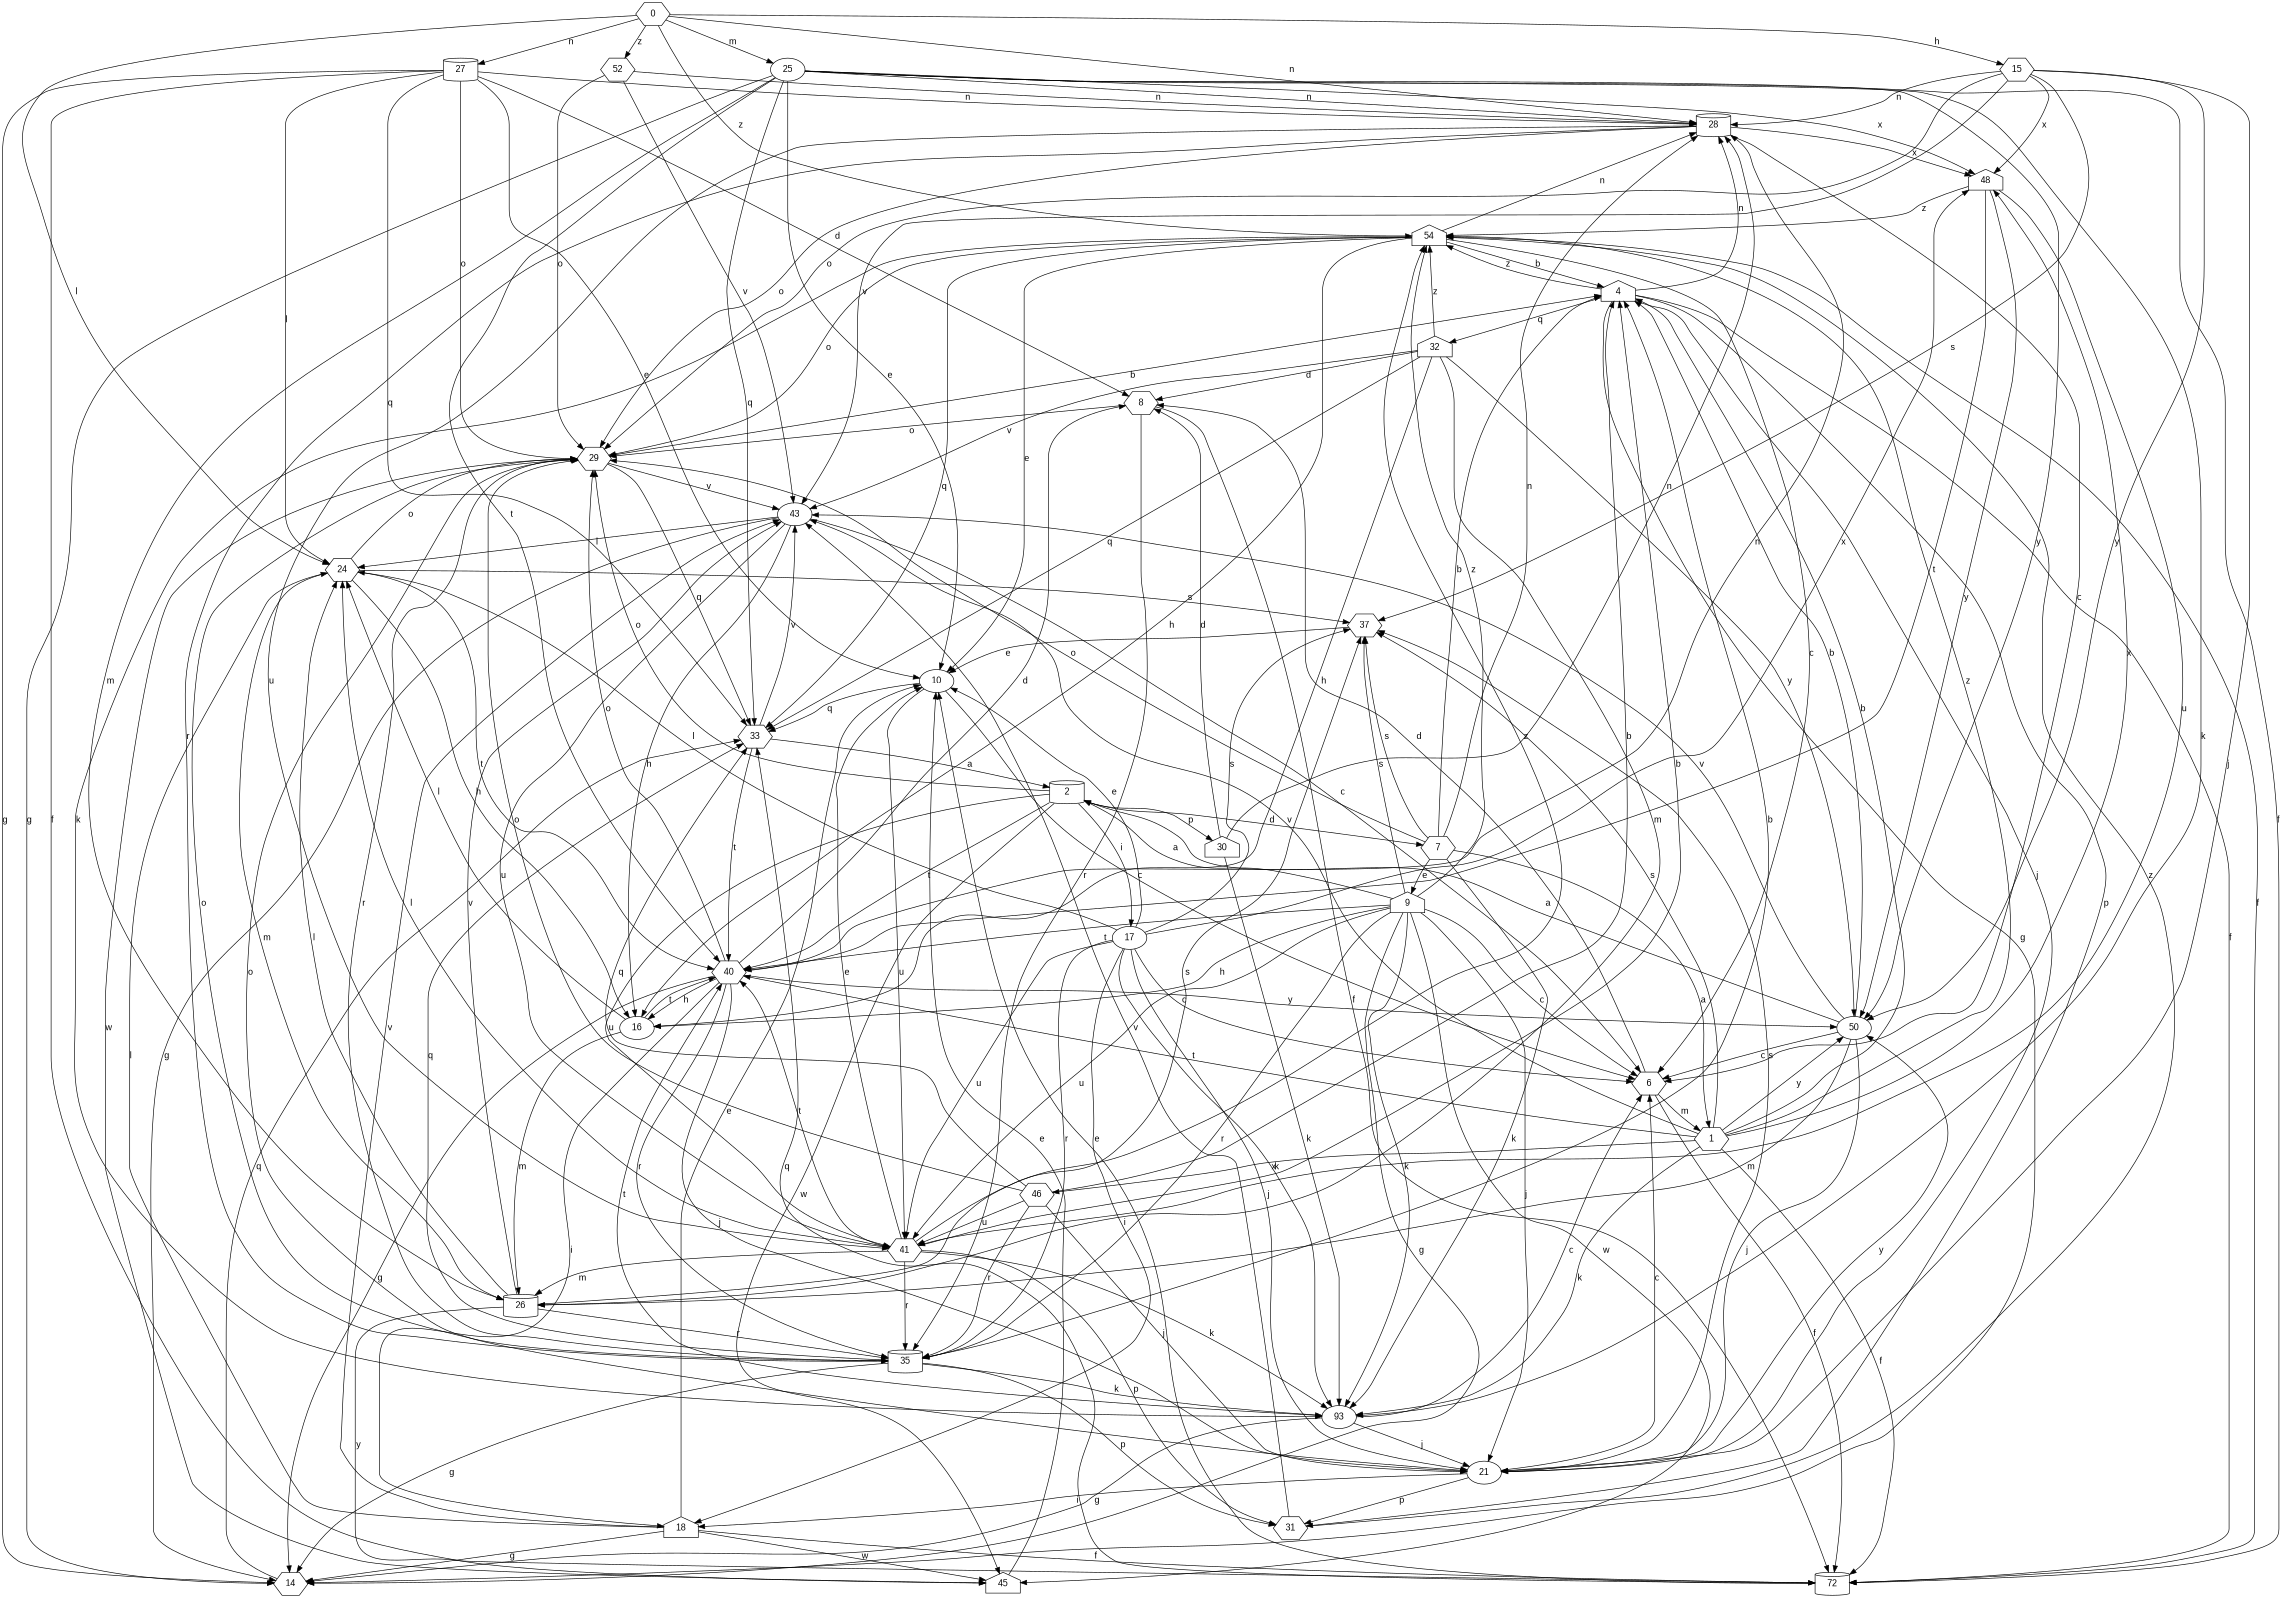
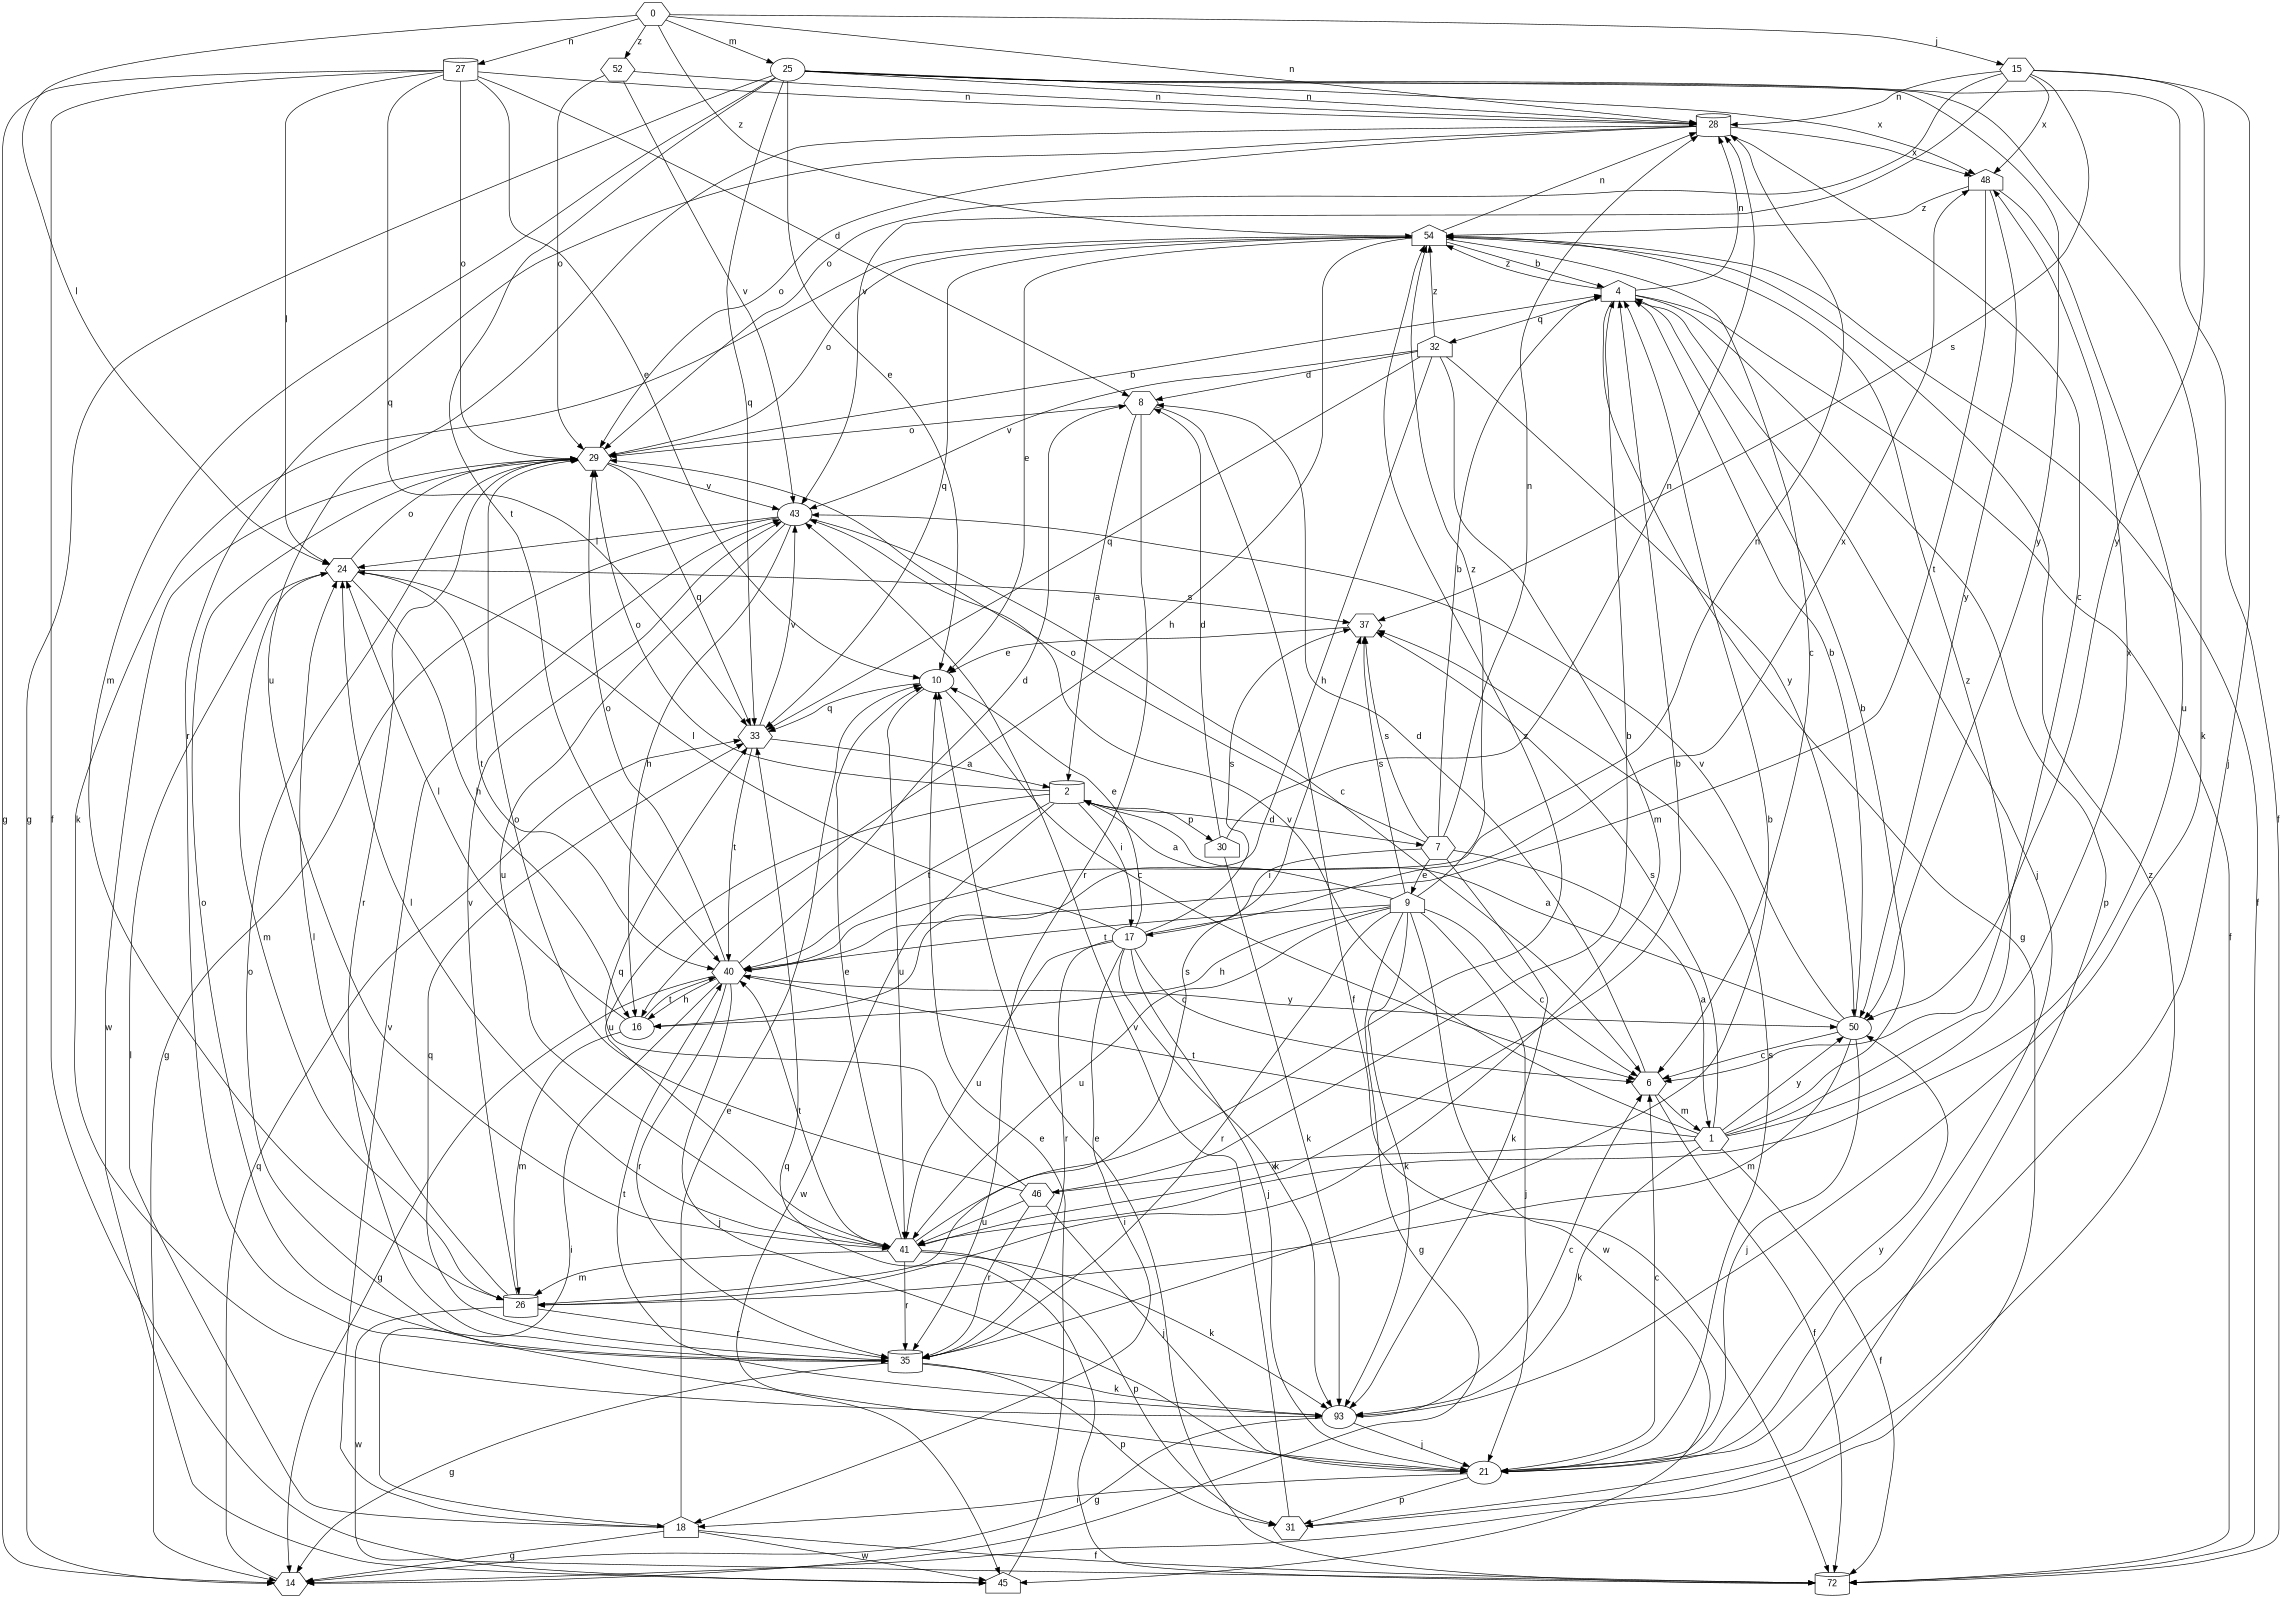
(1937, 42) -> (1937, 42)
none -> (1096, 584)
none -> (1289, 864)
(358, 1445) -> (358, 1445)
